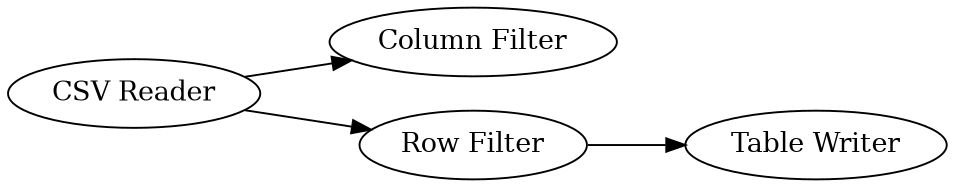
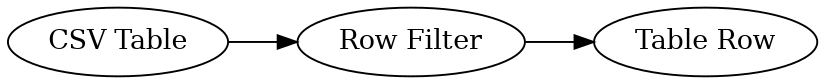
(473, 42) -> none
(134, 94) -> (118, 42)
(816, 145) -> (706, 42)
